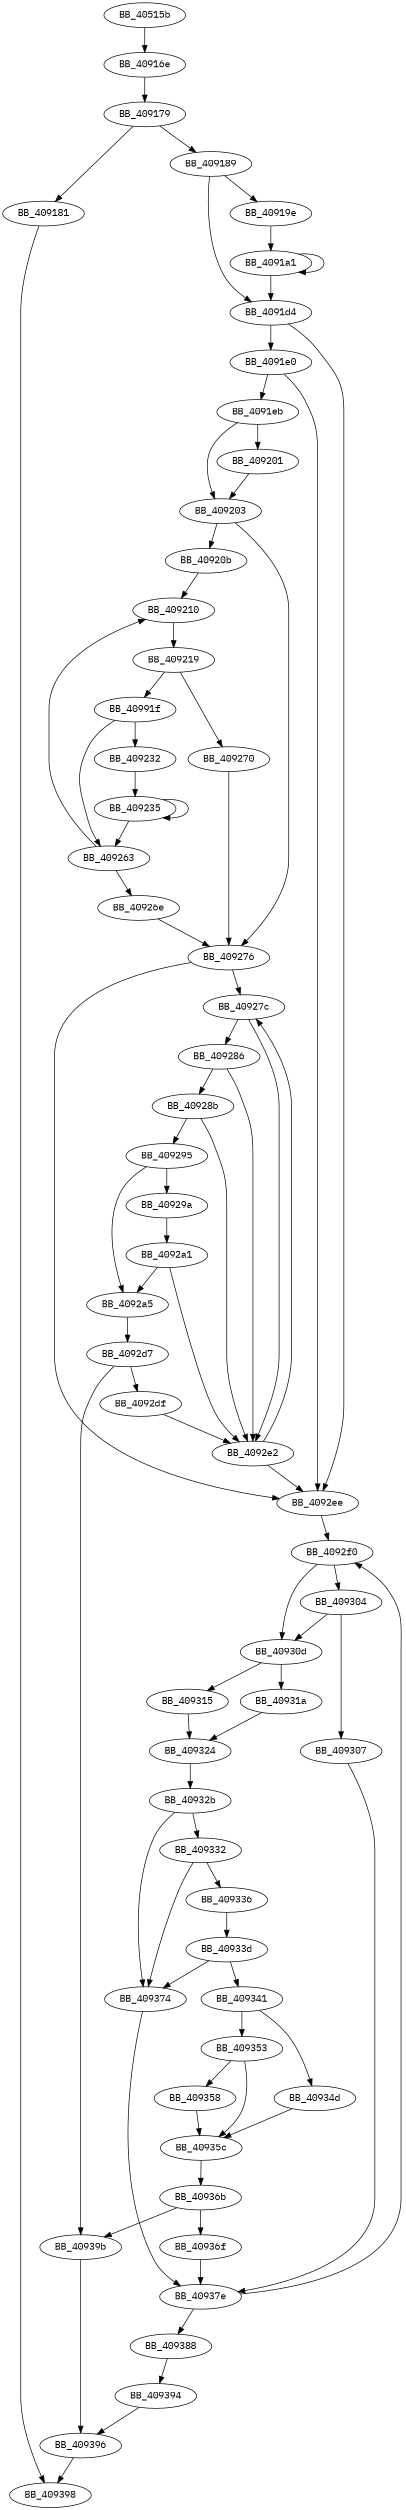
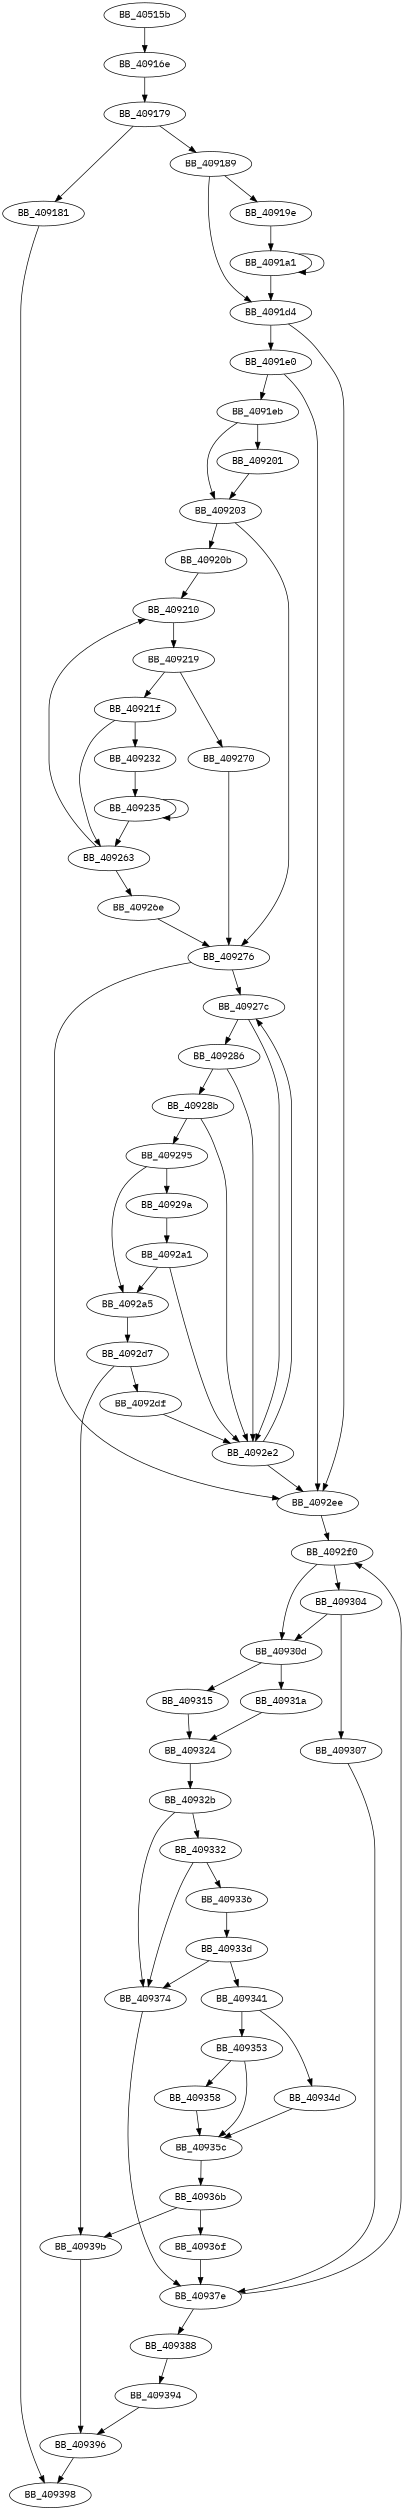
(135, 710) -> (135, 710)
